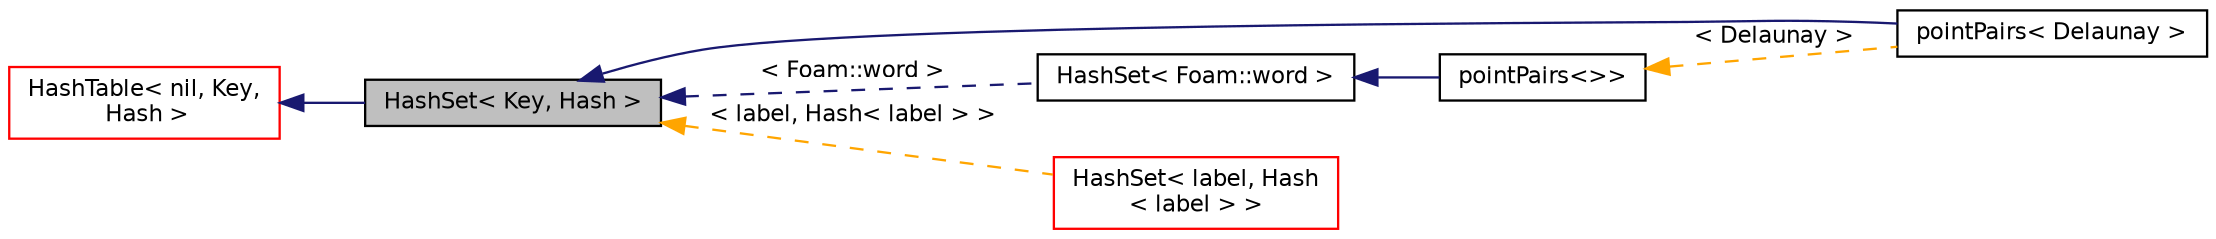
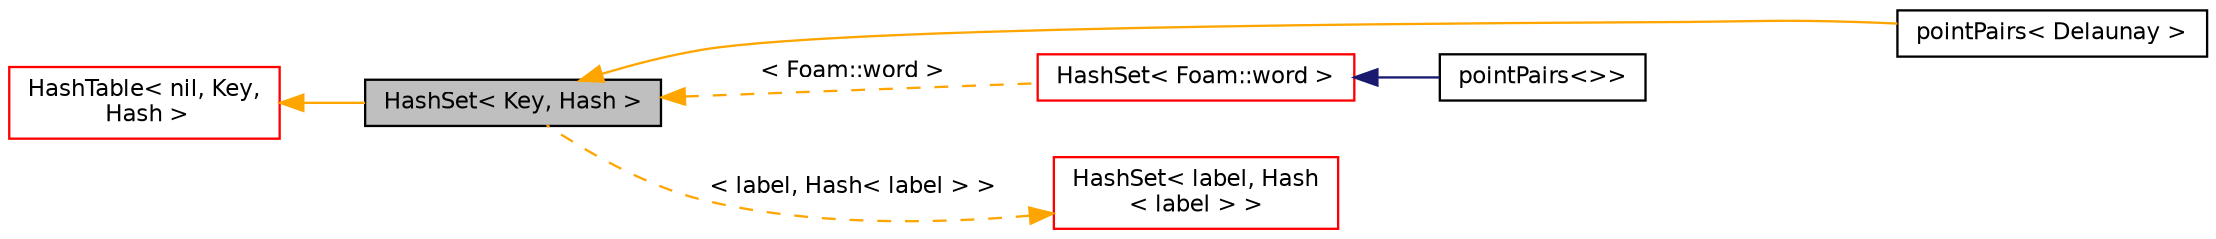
(1248, 26) -> (1248, 26)
(1783, 57) -> none
(1196, 77) -> (1196, 77)
(861, 90) -> (861, 90)
(334, 103) -> (334, 103)
(869, 150) -> (779, 214)
